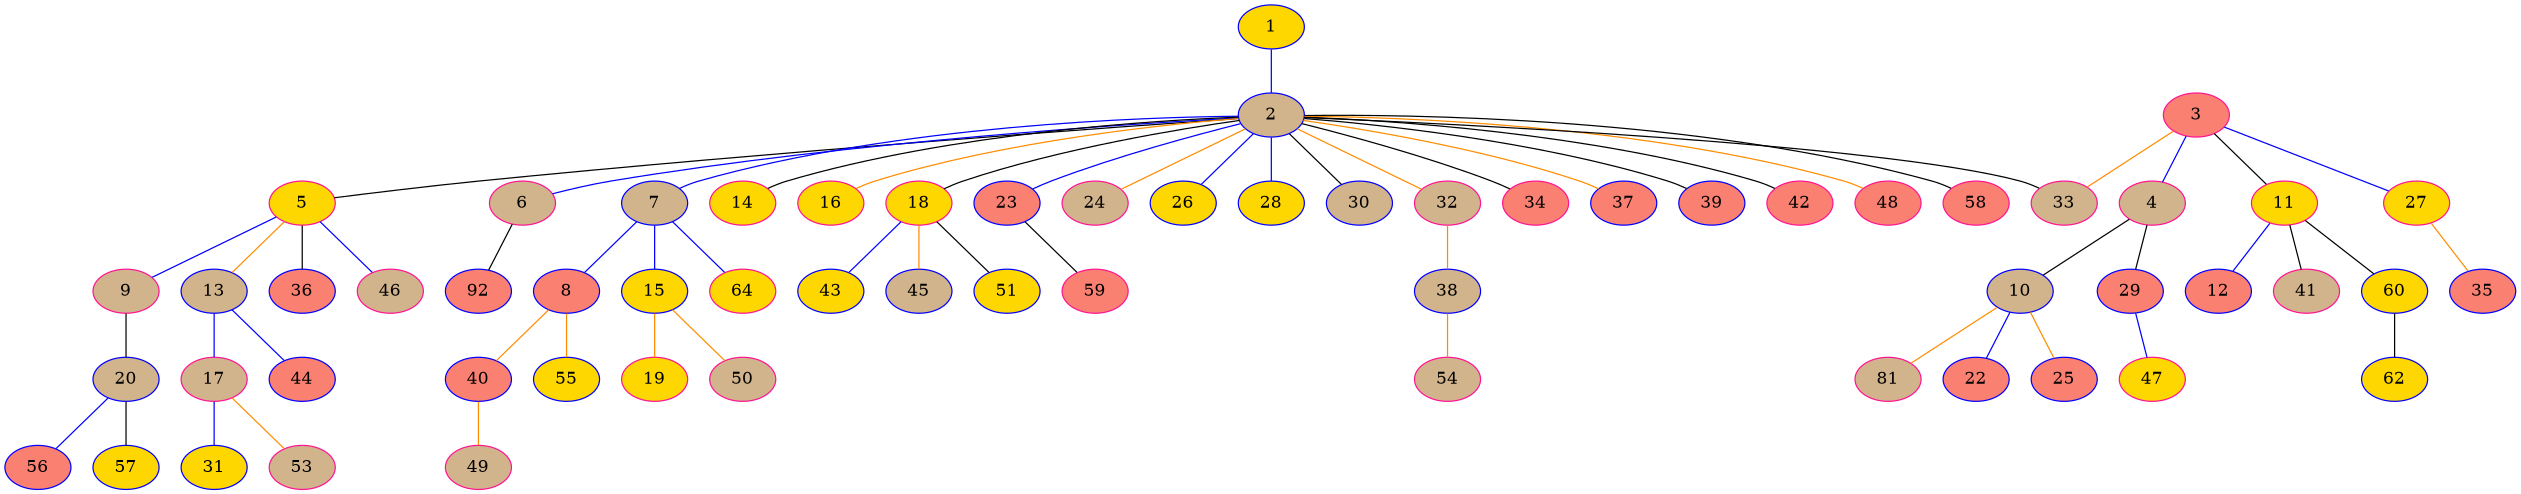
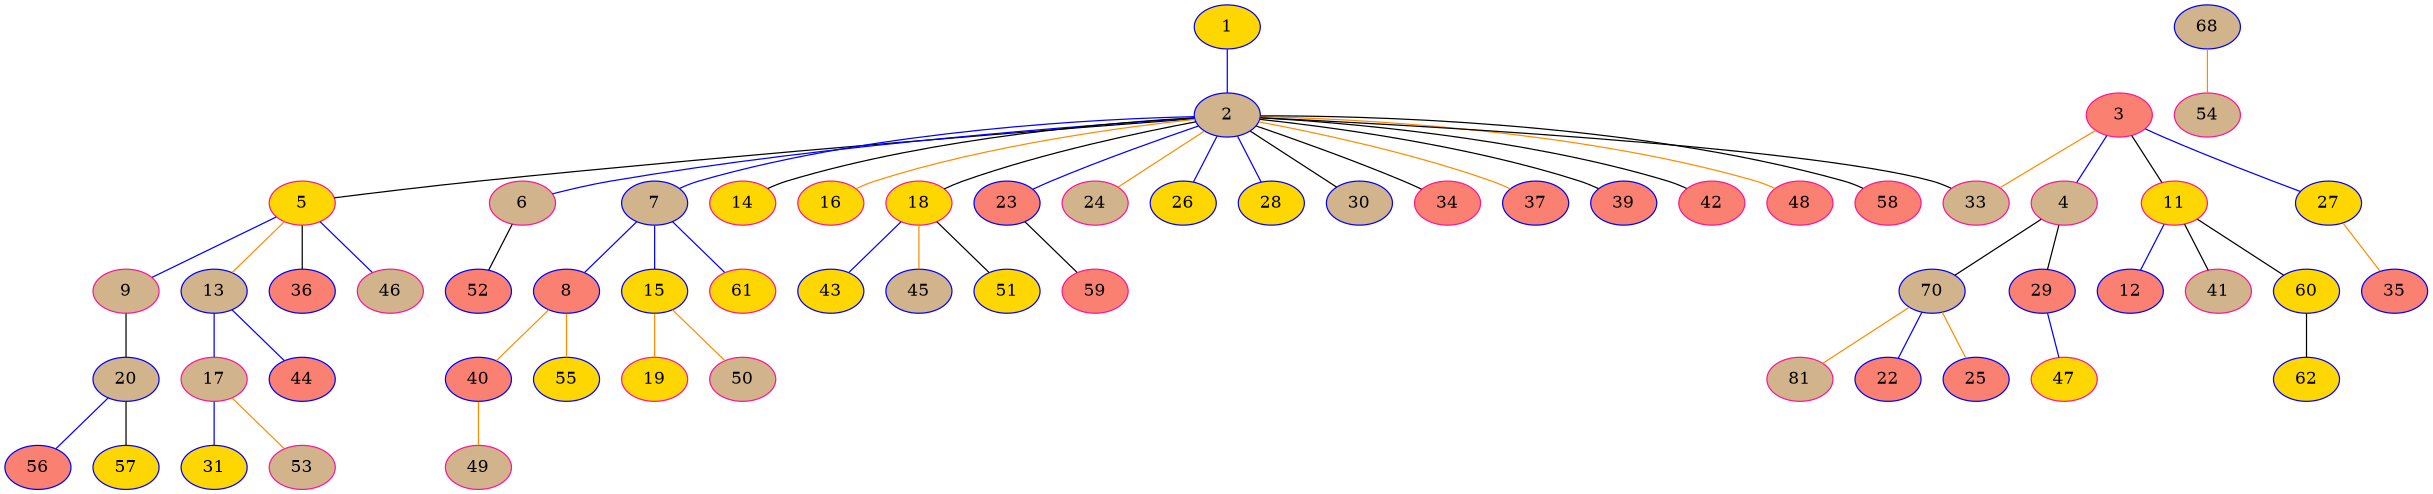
(1448, 203) -> none
(2417, 203) -> (2329, 203)
(478, 291) -> (478, 291)
(743, 291) -> (743, 291)
(1448, 291) -> (2207, 27)
(2020, 291) -> (1932, 291)
